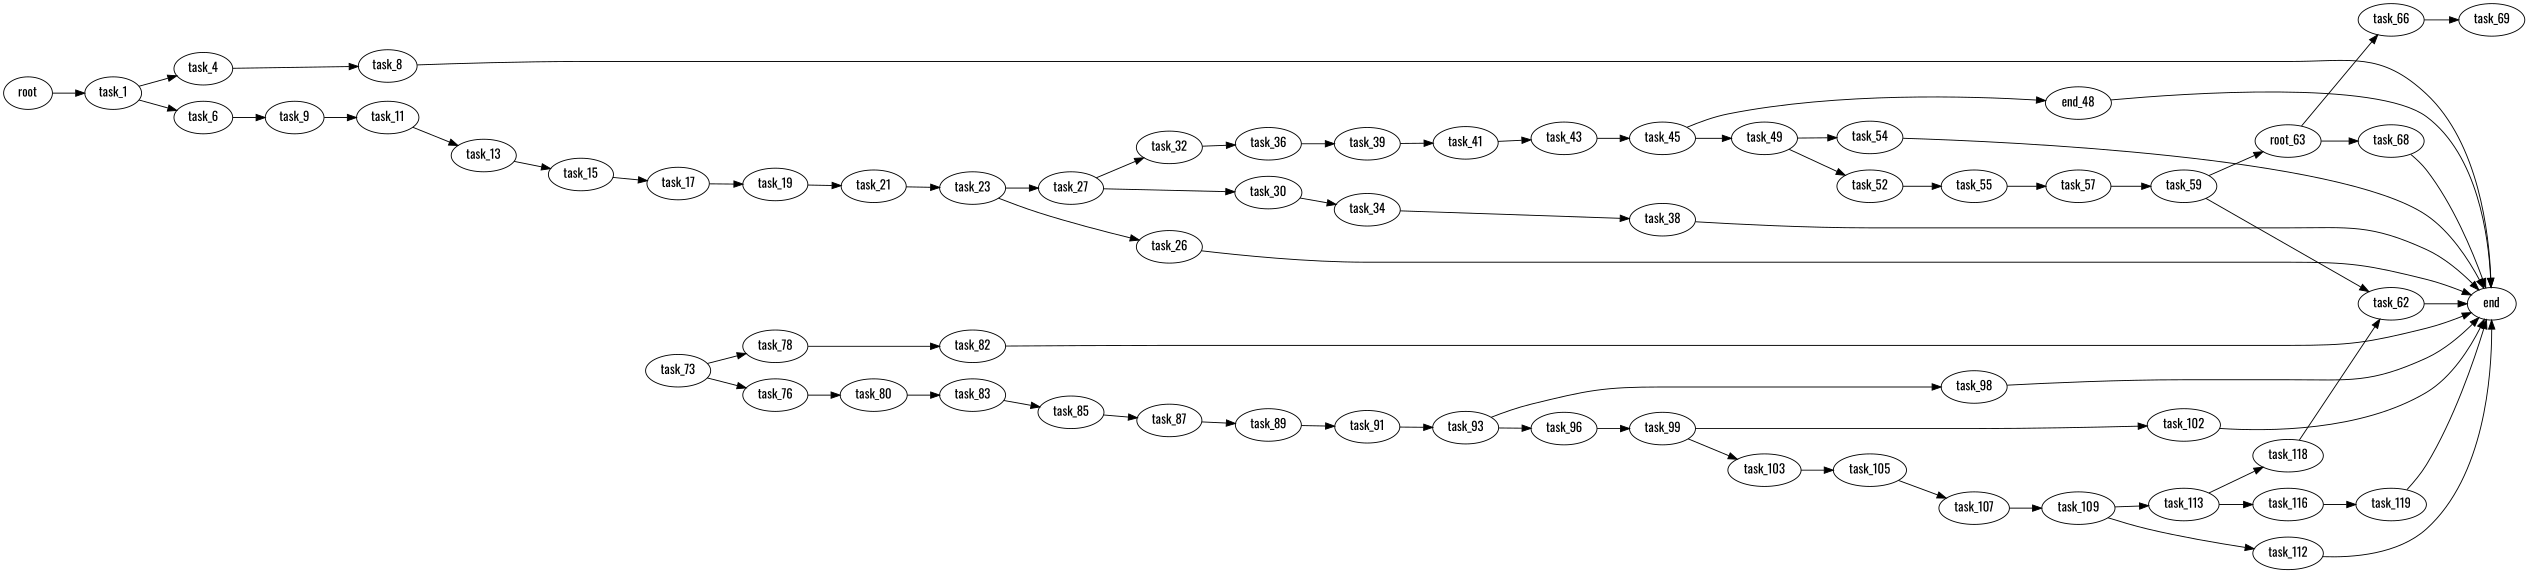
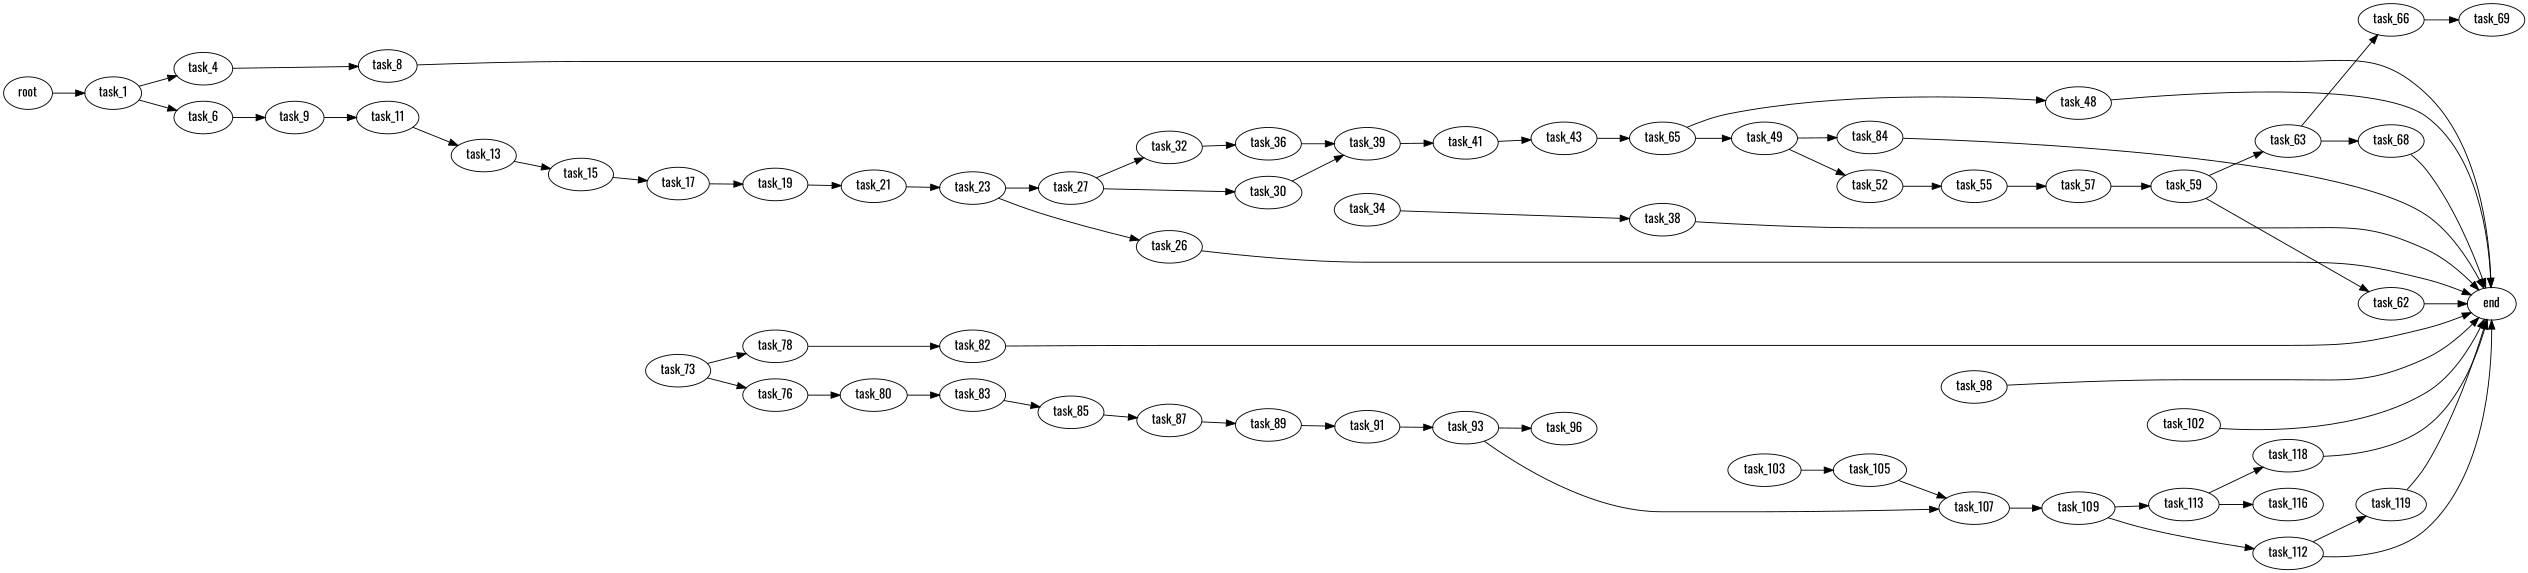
(2078, 103) -> (2078, 103)
(1870, 137) -> (1870, 137)
(1662, 138) -> (1662, 138)
(2288, 141) -> (2288, 141)
(1314, 200) -> (1314, 170)
(2335, 386) -> (2429, 424)
(1710, 387) -> (1699, 512)
(1662, 429) -> none
(2335, 505) -> (2335, 531)
